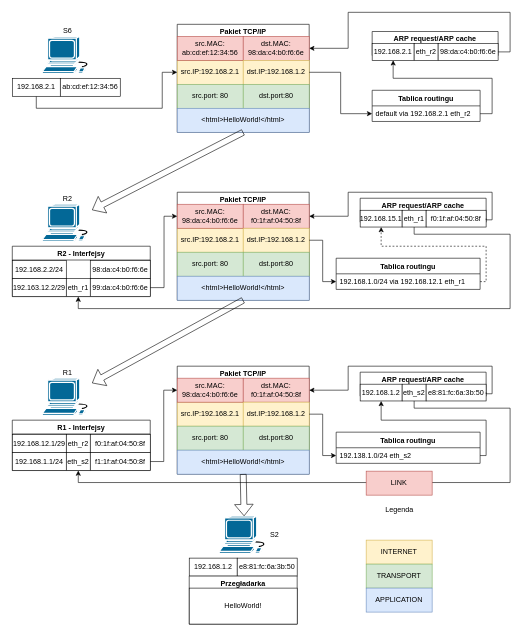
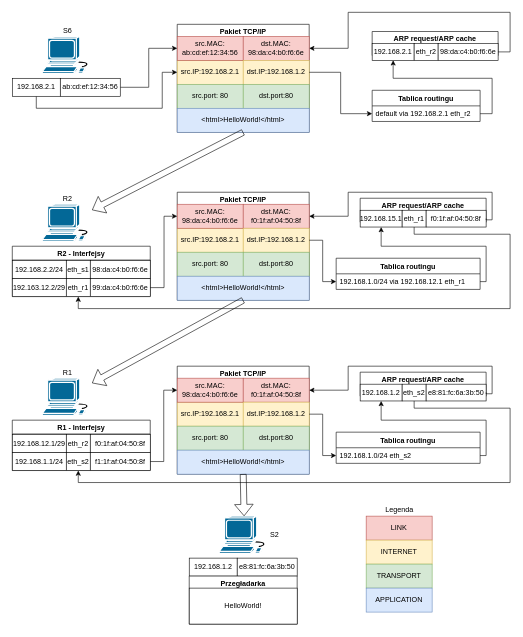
none -> (149, 87)
(447, 246) -> (447, 246)
none -> (78, 270)
(378, 456) -> (378, 456)
(399, 483) -> (399, 528)
